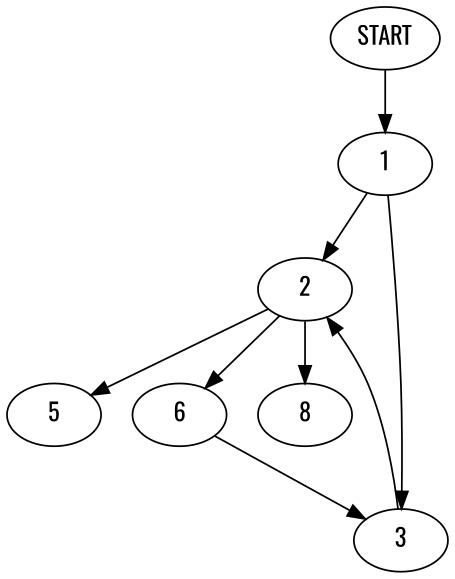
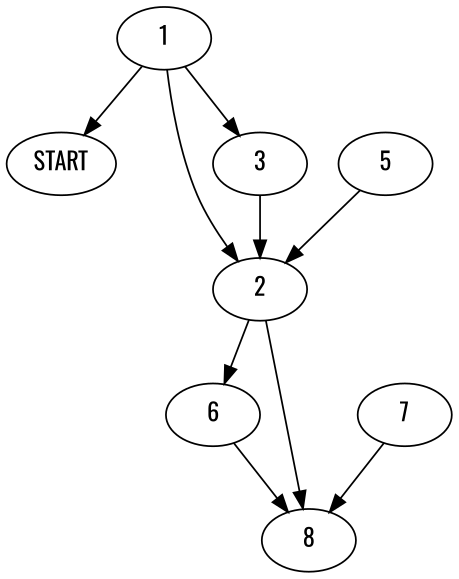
(385, 93) -> (119, 94)
(188, 348) -> (329, 220)
none -> (405, 415)
(282, 473) -> (256, 471)
